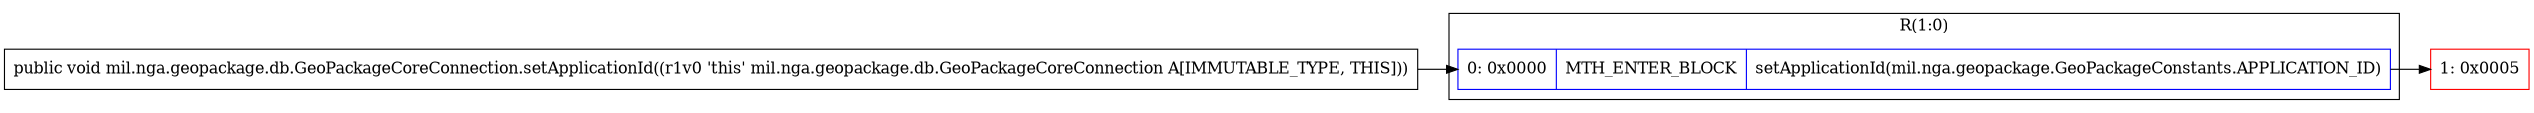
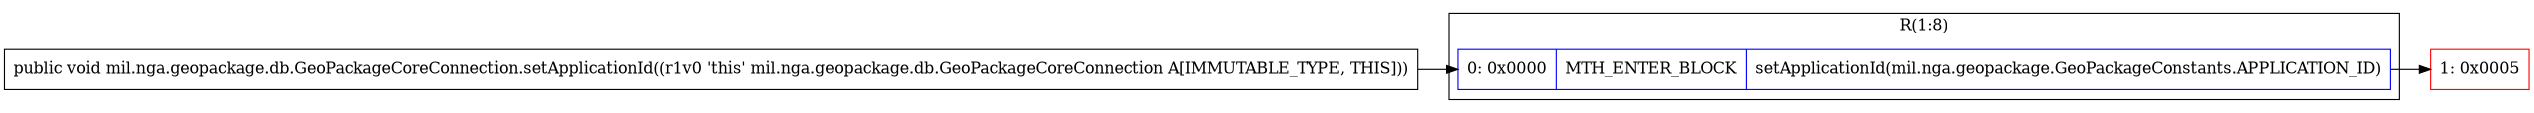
(1924, 26) -> (1924, 26)
